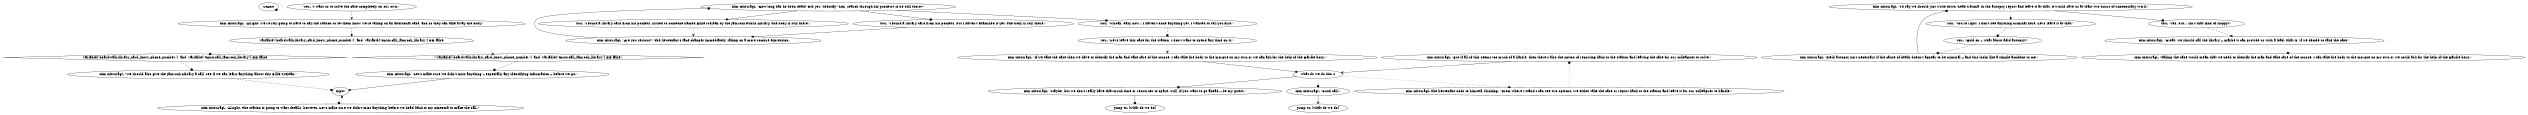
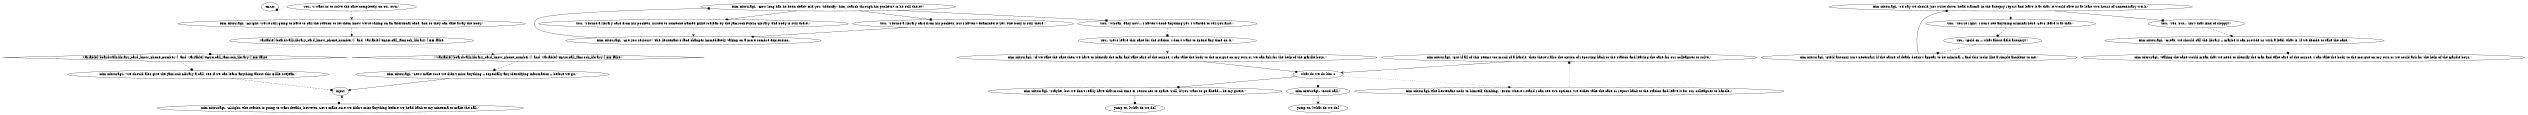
(269, 7) -> (270, 7)
